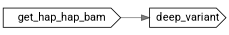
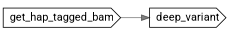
(62, 18) -> (62, 18)
